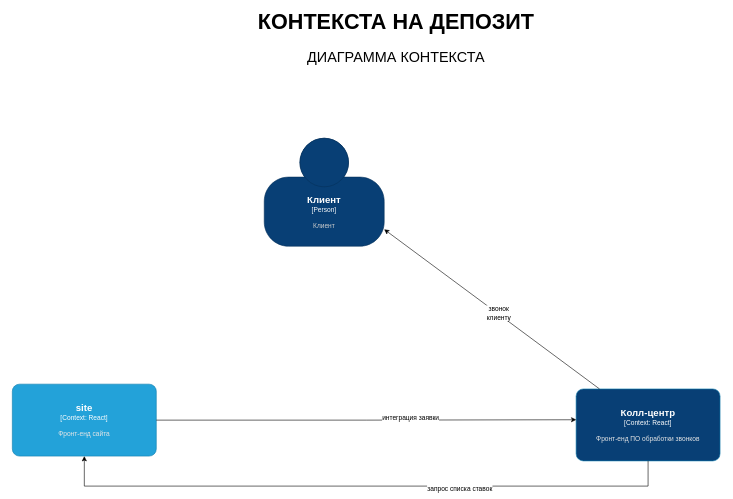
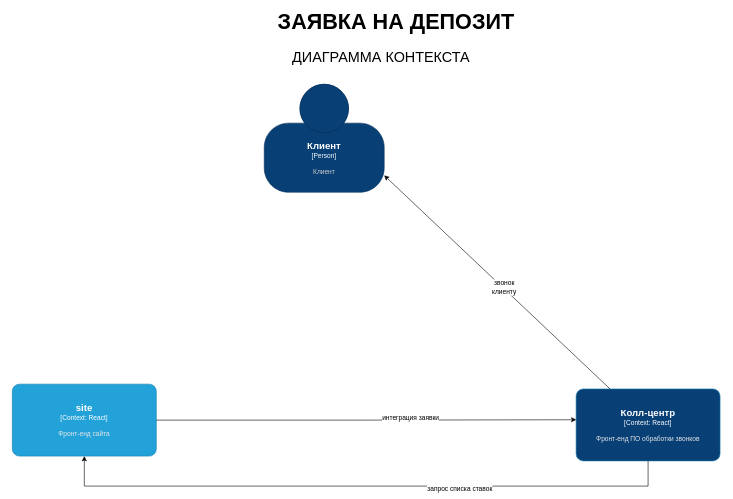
(396, 21) -> (396, 21)
(396, 57) -> (381, 57)
(324, 192) -> (324, 138)
